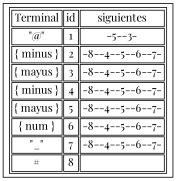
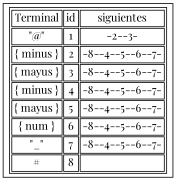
(122, 36) -> (122, 36)
